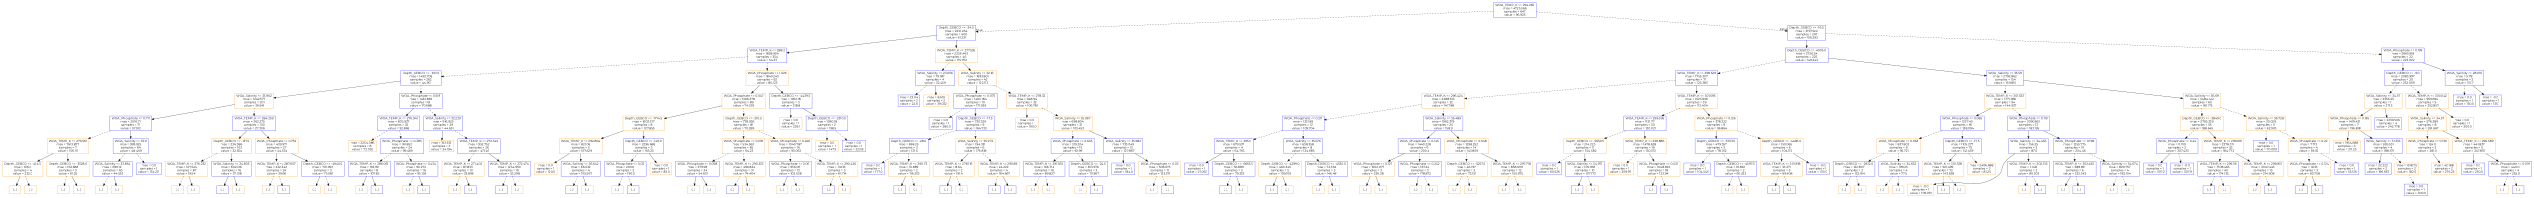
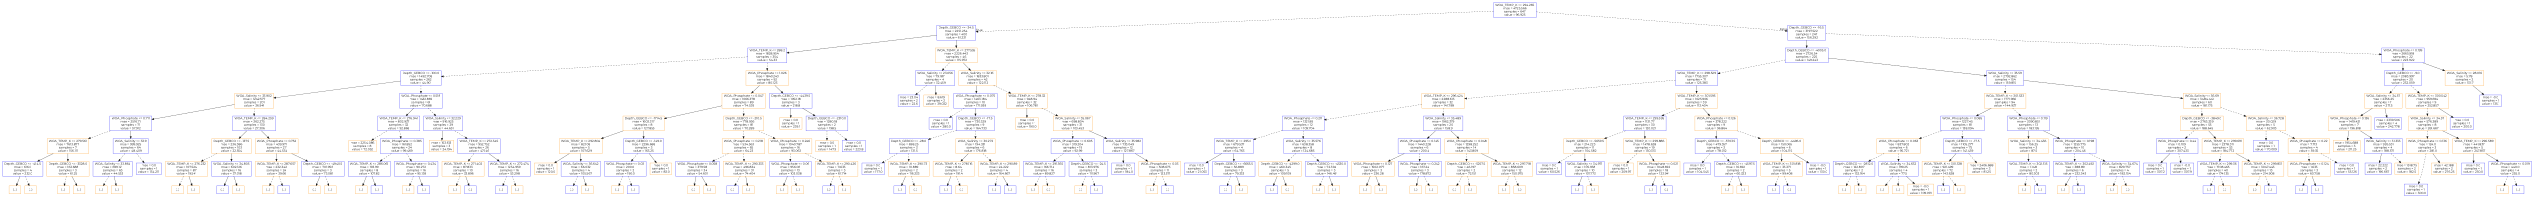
(2464, 78) -> (2464, 78)
(2464, 101) -> none
(2462, 123) -> (2462, 123)
(2028, 146) -> (2028, 146)
(23, 169) -> (23, 169)
(2411, 178) -> (2423, 168)
(1982, 183) -> (1910, 179)
